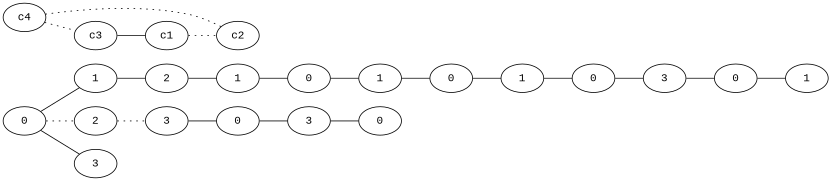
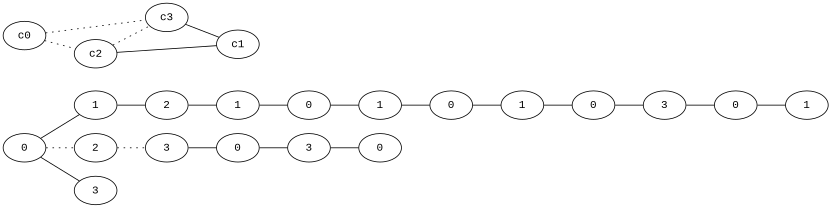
(24, 17) -> (24, 36)
none -> (131, 36)
(202, 36) -> (167, 49)
